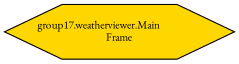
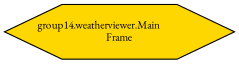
(119, 32) -> (119, 32)
